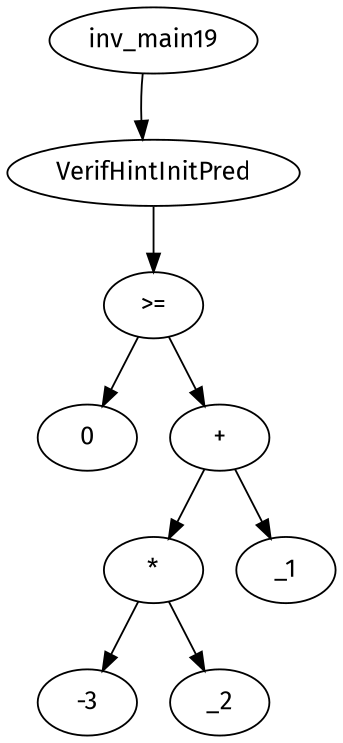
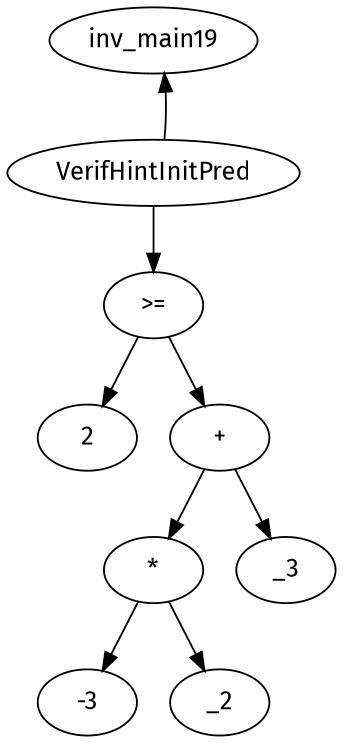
(141, 97) -> (166, 116)
(87, 438) -> (87, 438)
(286, 570) -> (286, 570)
